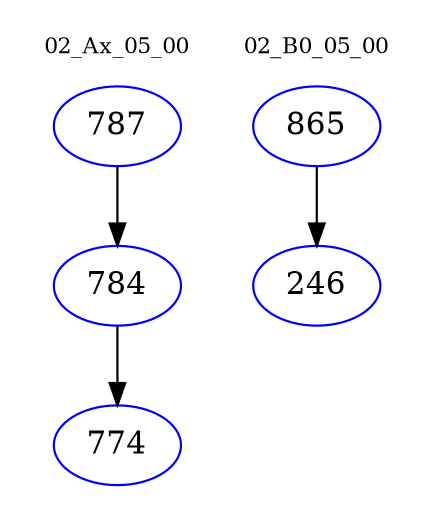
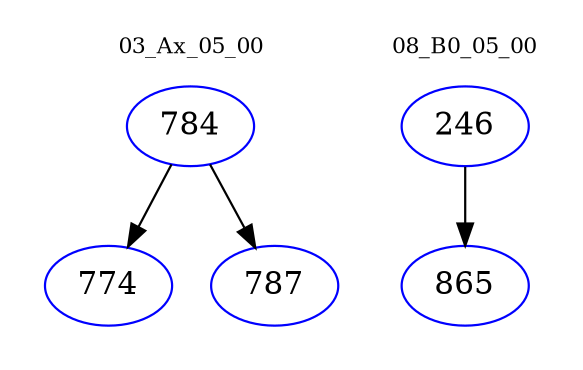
(117, 48) -> (192, 48)
(317, 48) -> (465, 48)
(117, 195) -> (227, 196)
(317, 195) -> (465, 195)
